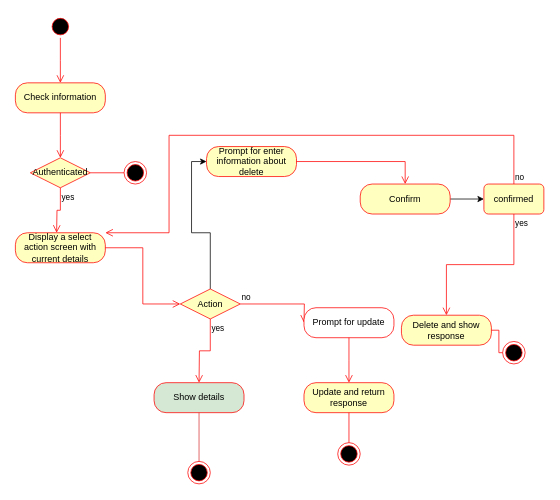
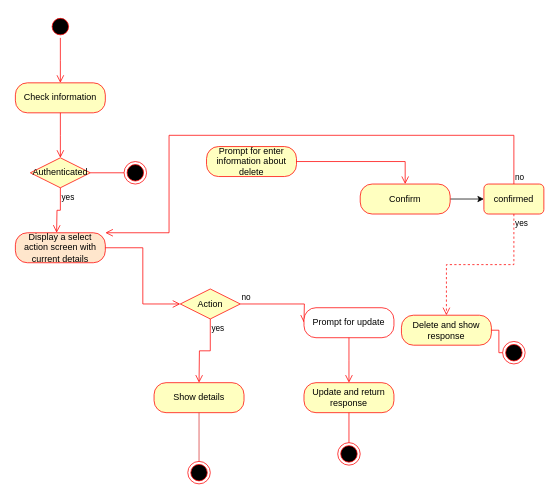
(192, 230) -> none
(60, 248) -> (60, 248)
(482, 265) -> (482, 265)
(199, 398) -> (199, 398)
